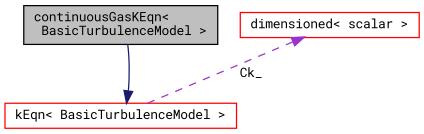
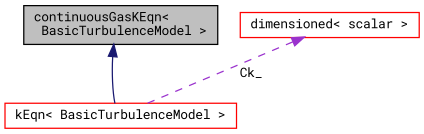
(129, 67) -> (113, 80)
